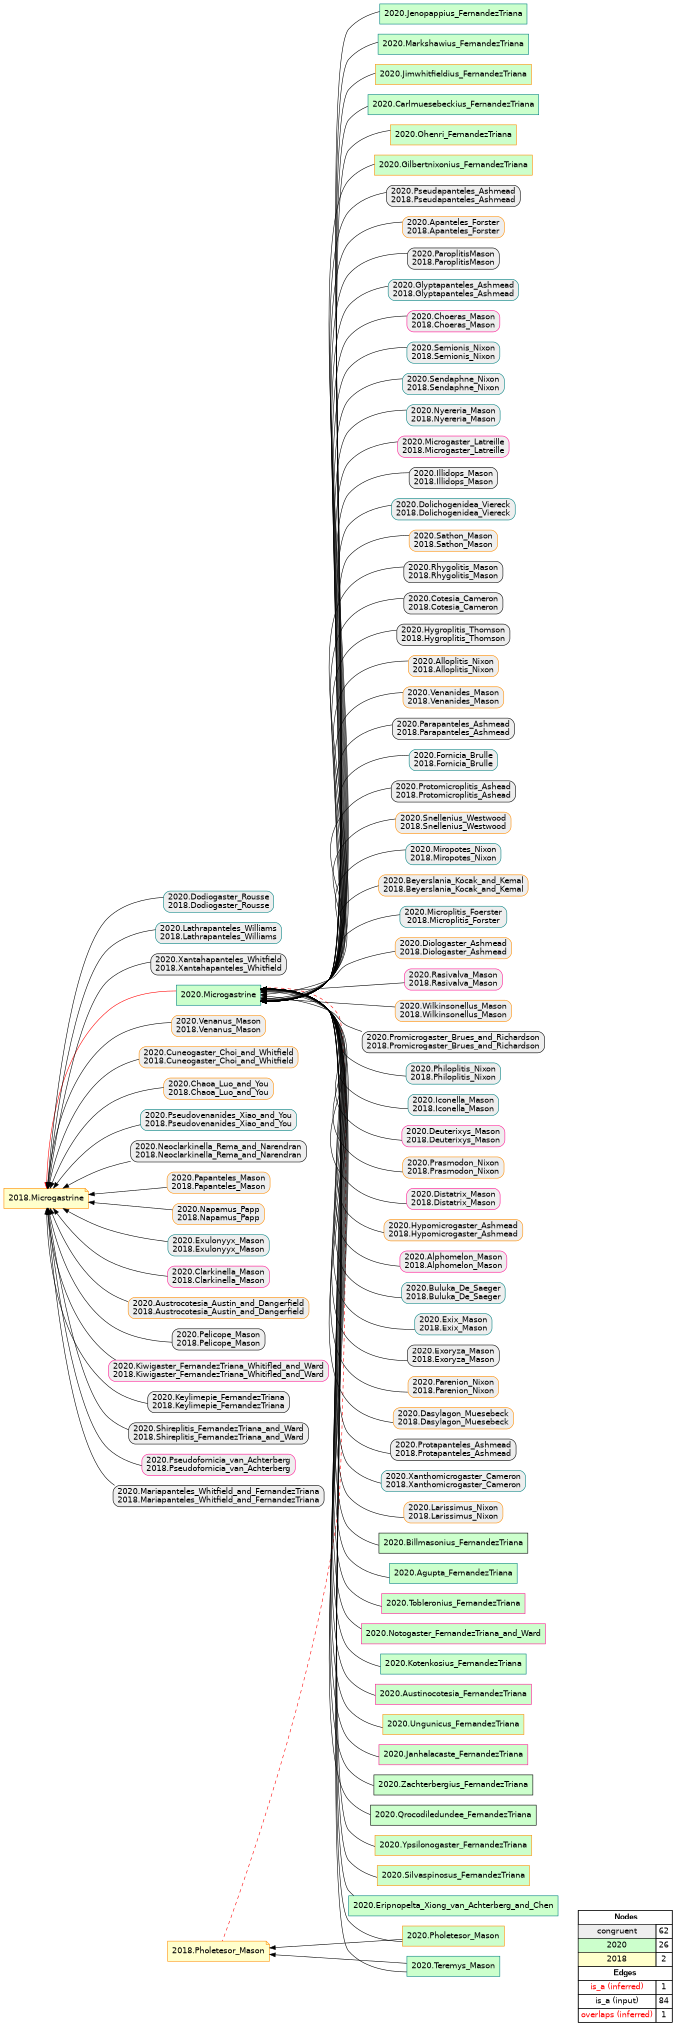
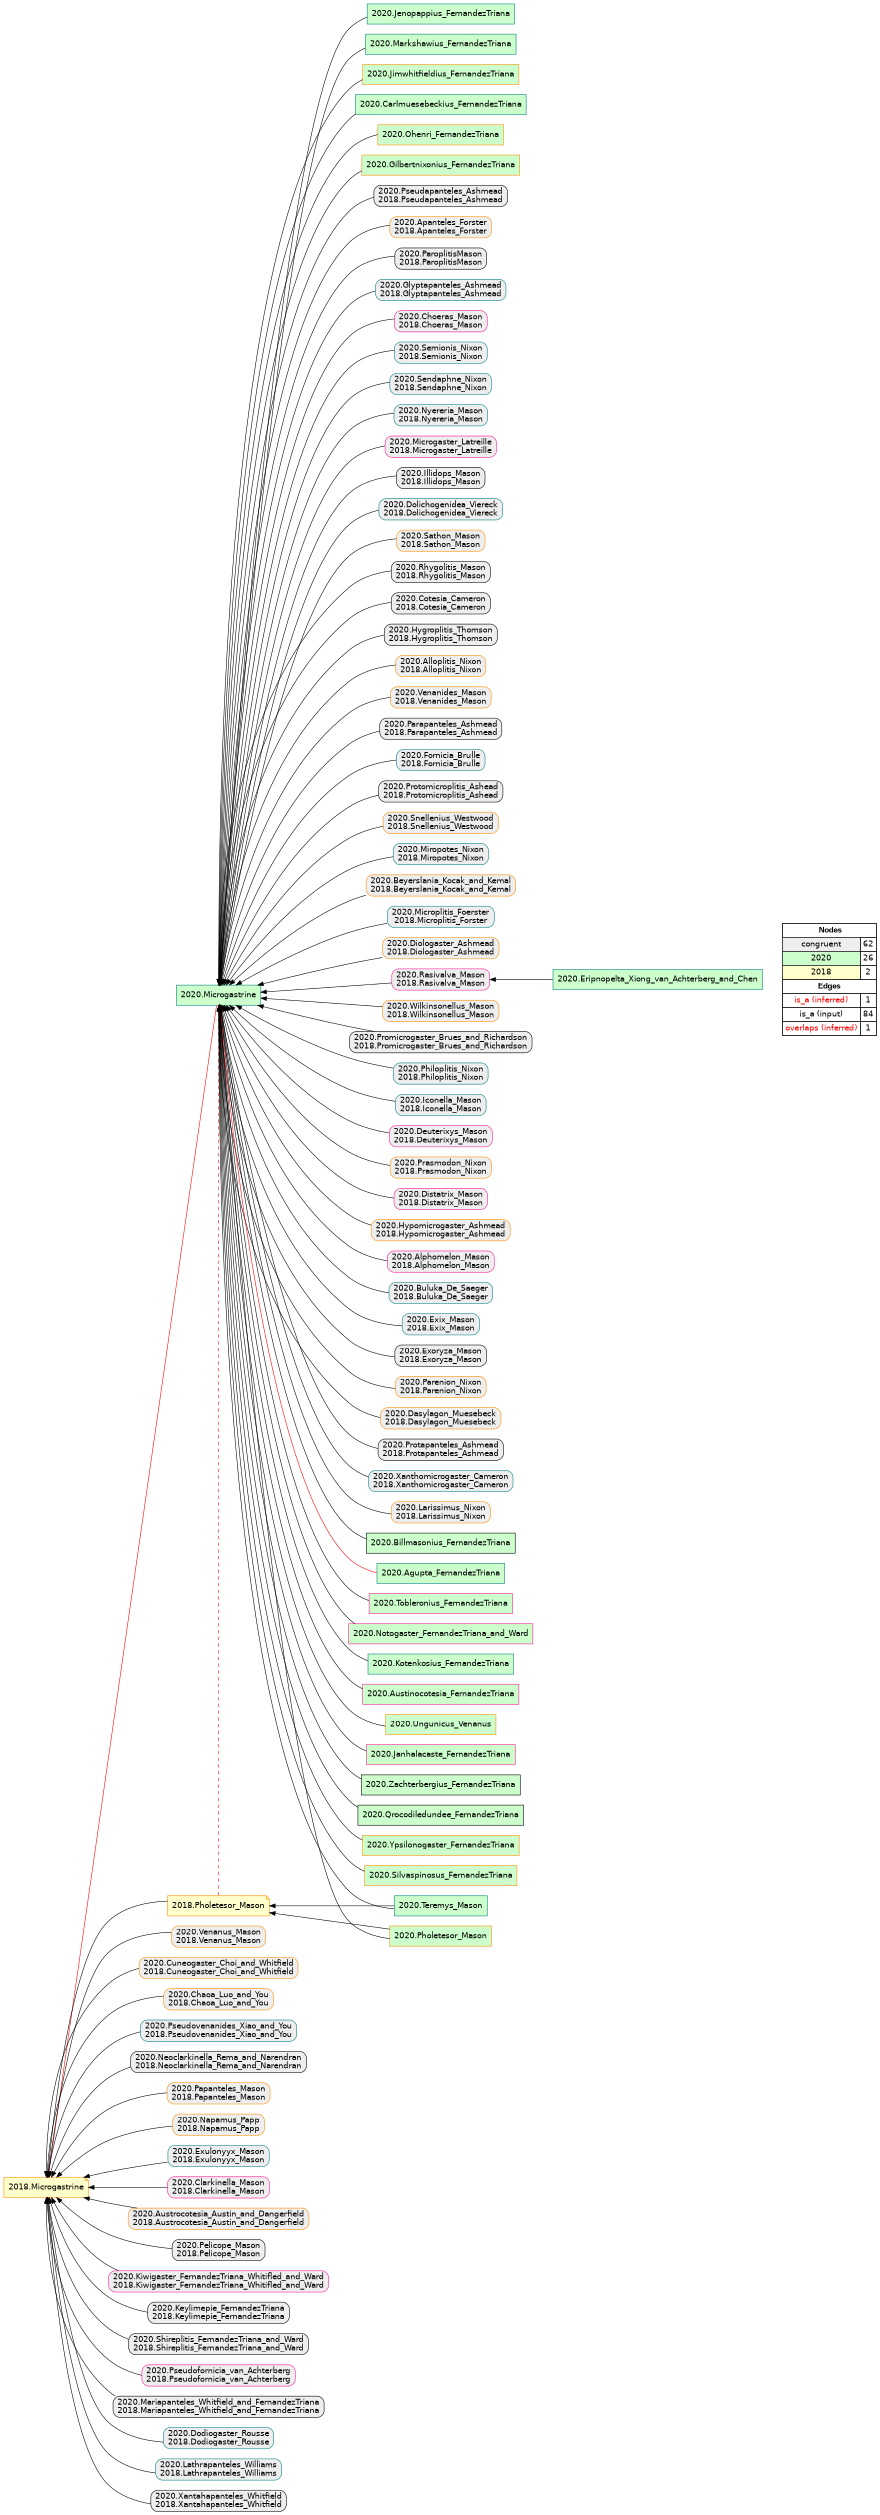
(339, 1274) -> (260, 1308)
(339, 1420) -> (524, 980)
(453, 1725) -> (441, 1725)
none -> (80, 1980)
